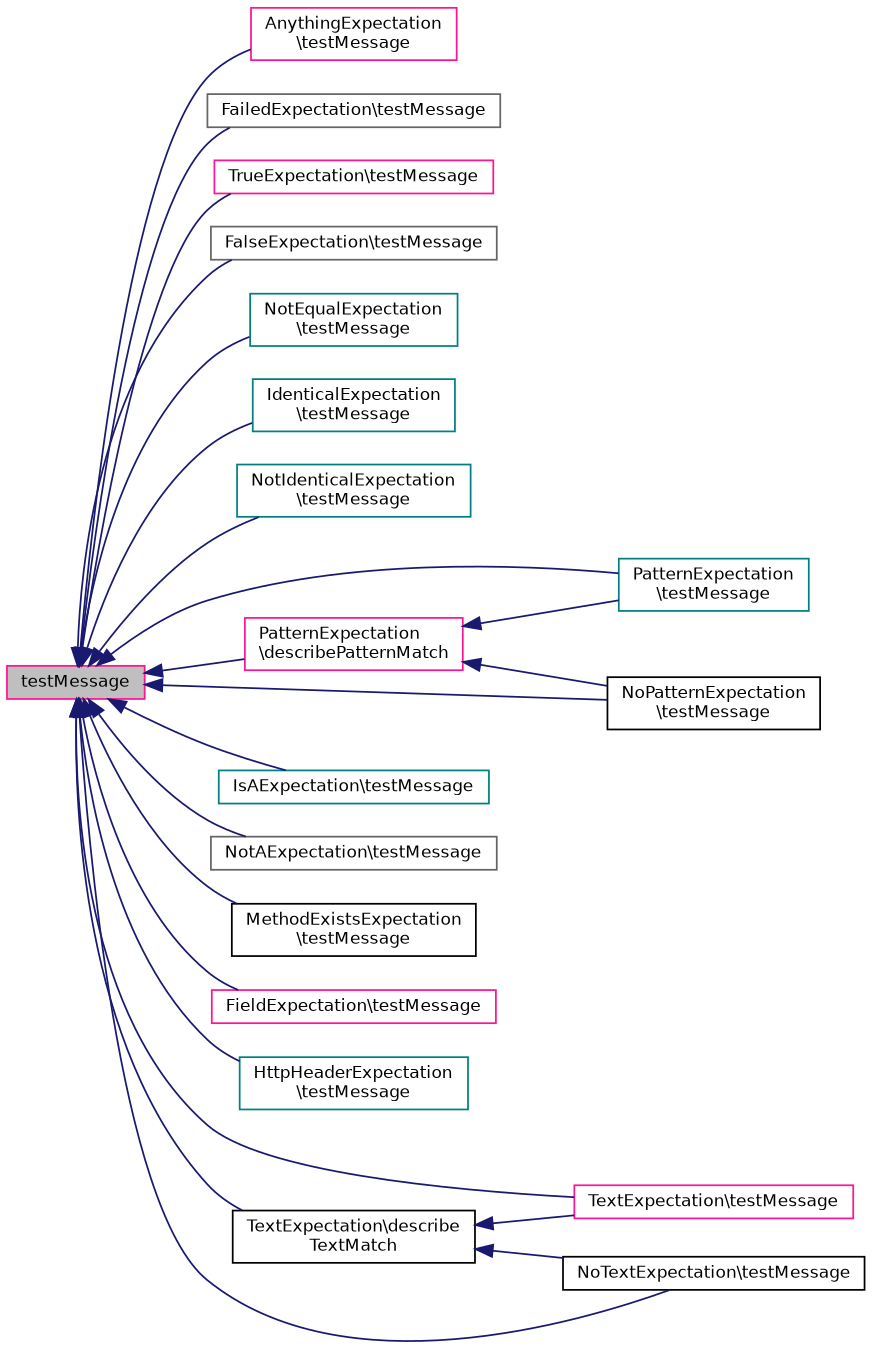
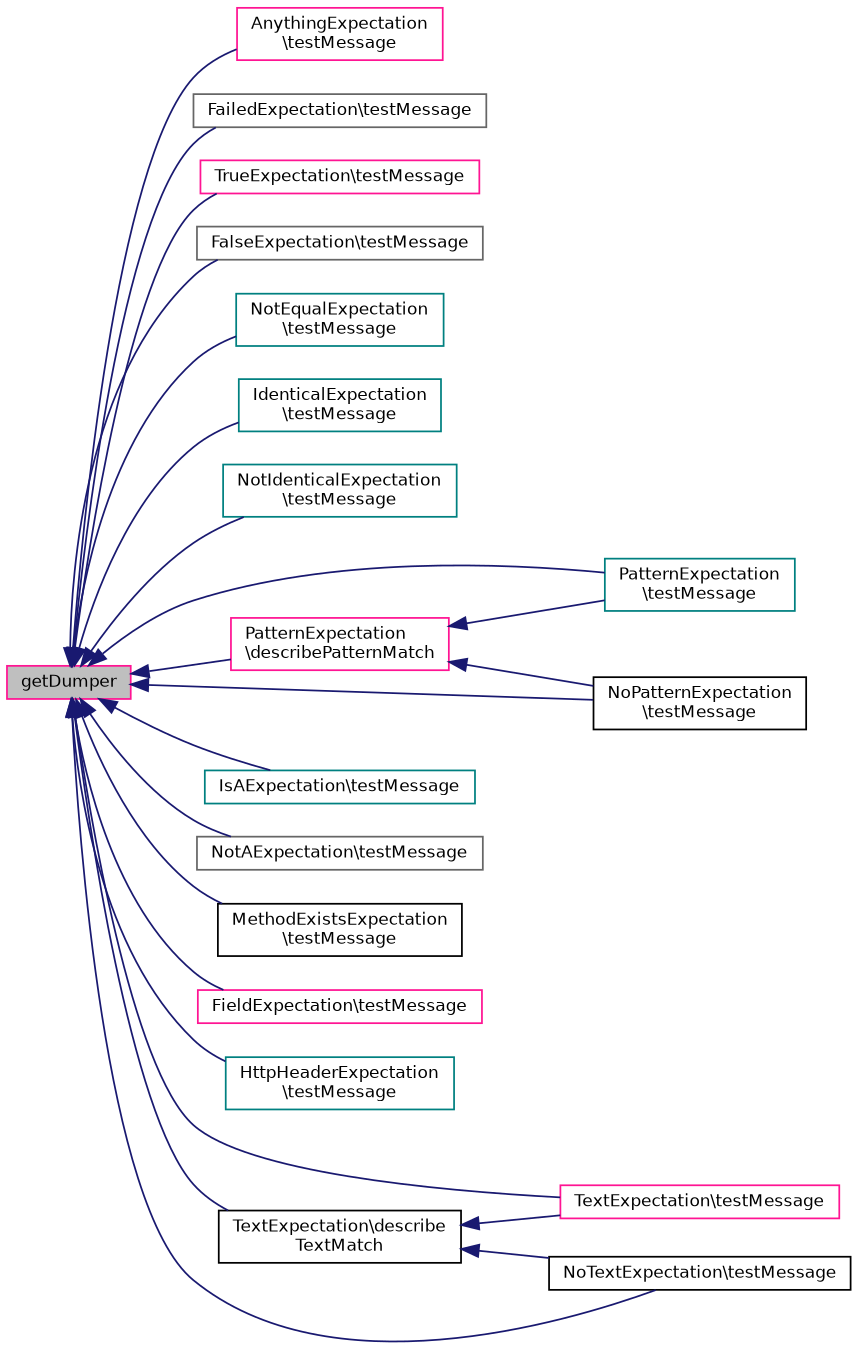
(76, 682) -> (69, 682)
